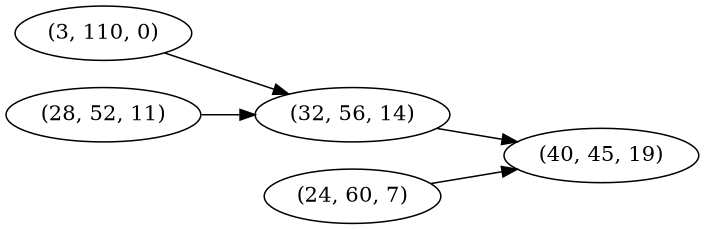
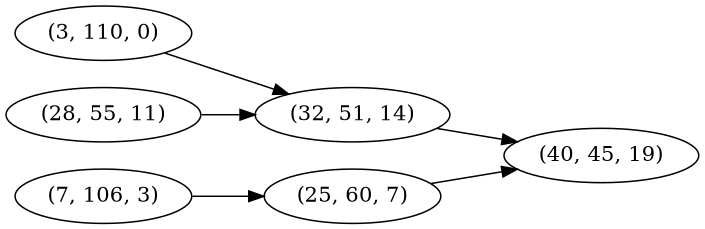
(103, 115) -> (103, 115)
(353, 115) -> (353, 115)
none -> (103, 196)
(353, 196) -> (353, 196)
